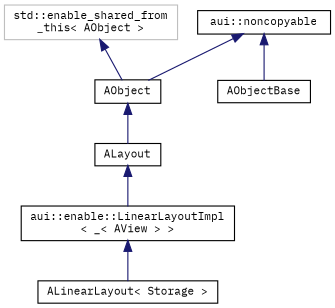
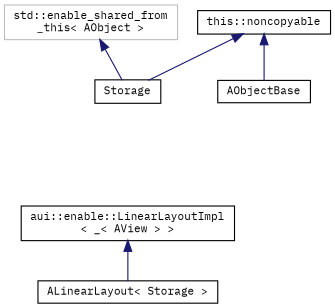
(264, 22) -> (264, 22)
(128, 92) -> (128, 92)
(128, 155) -> none
